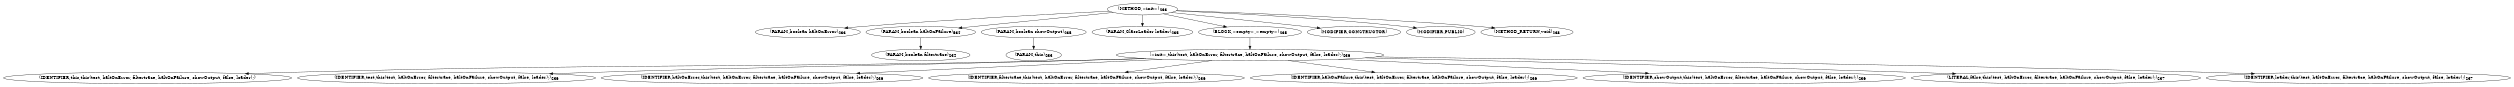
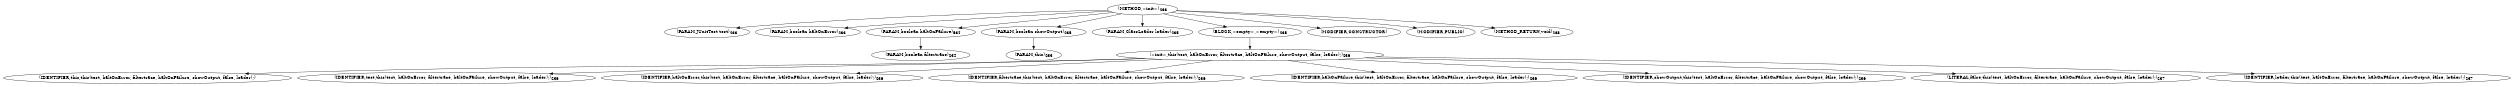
none -> (1091, 20)
none -> (707, 32)
